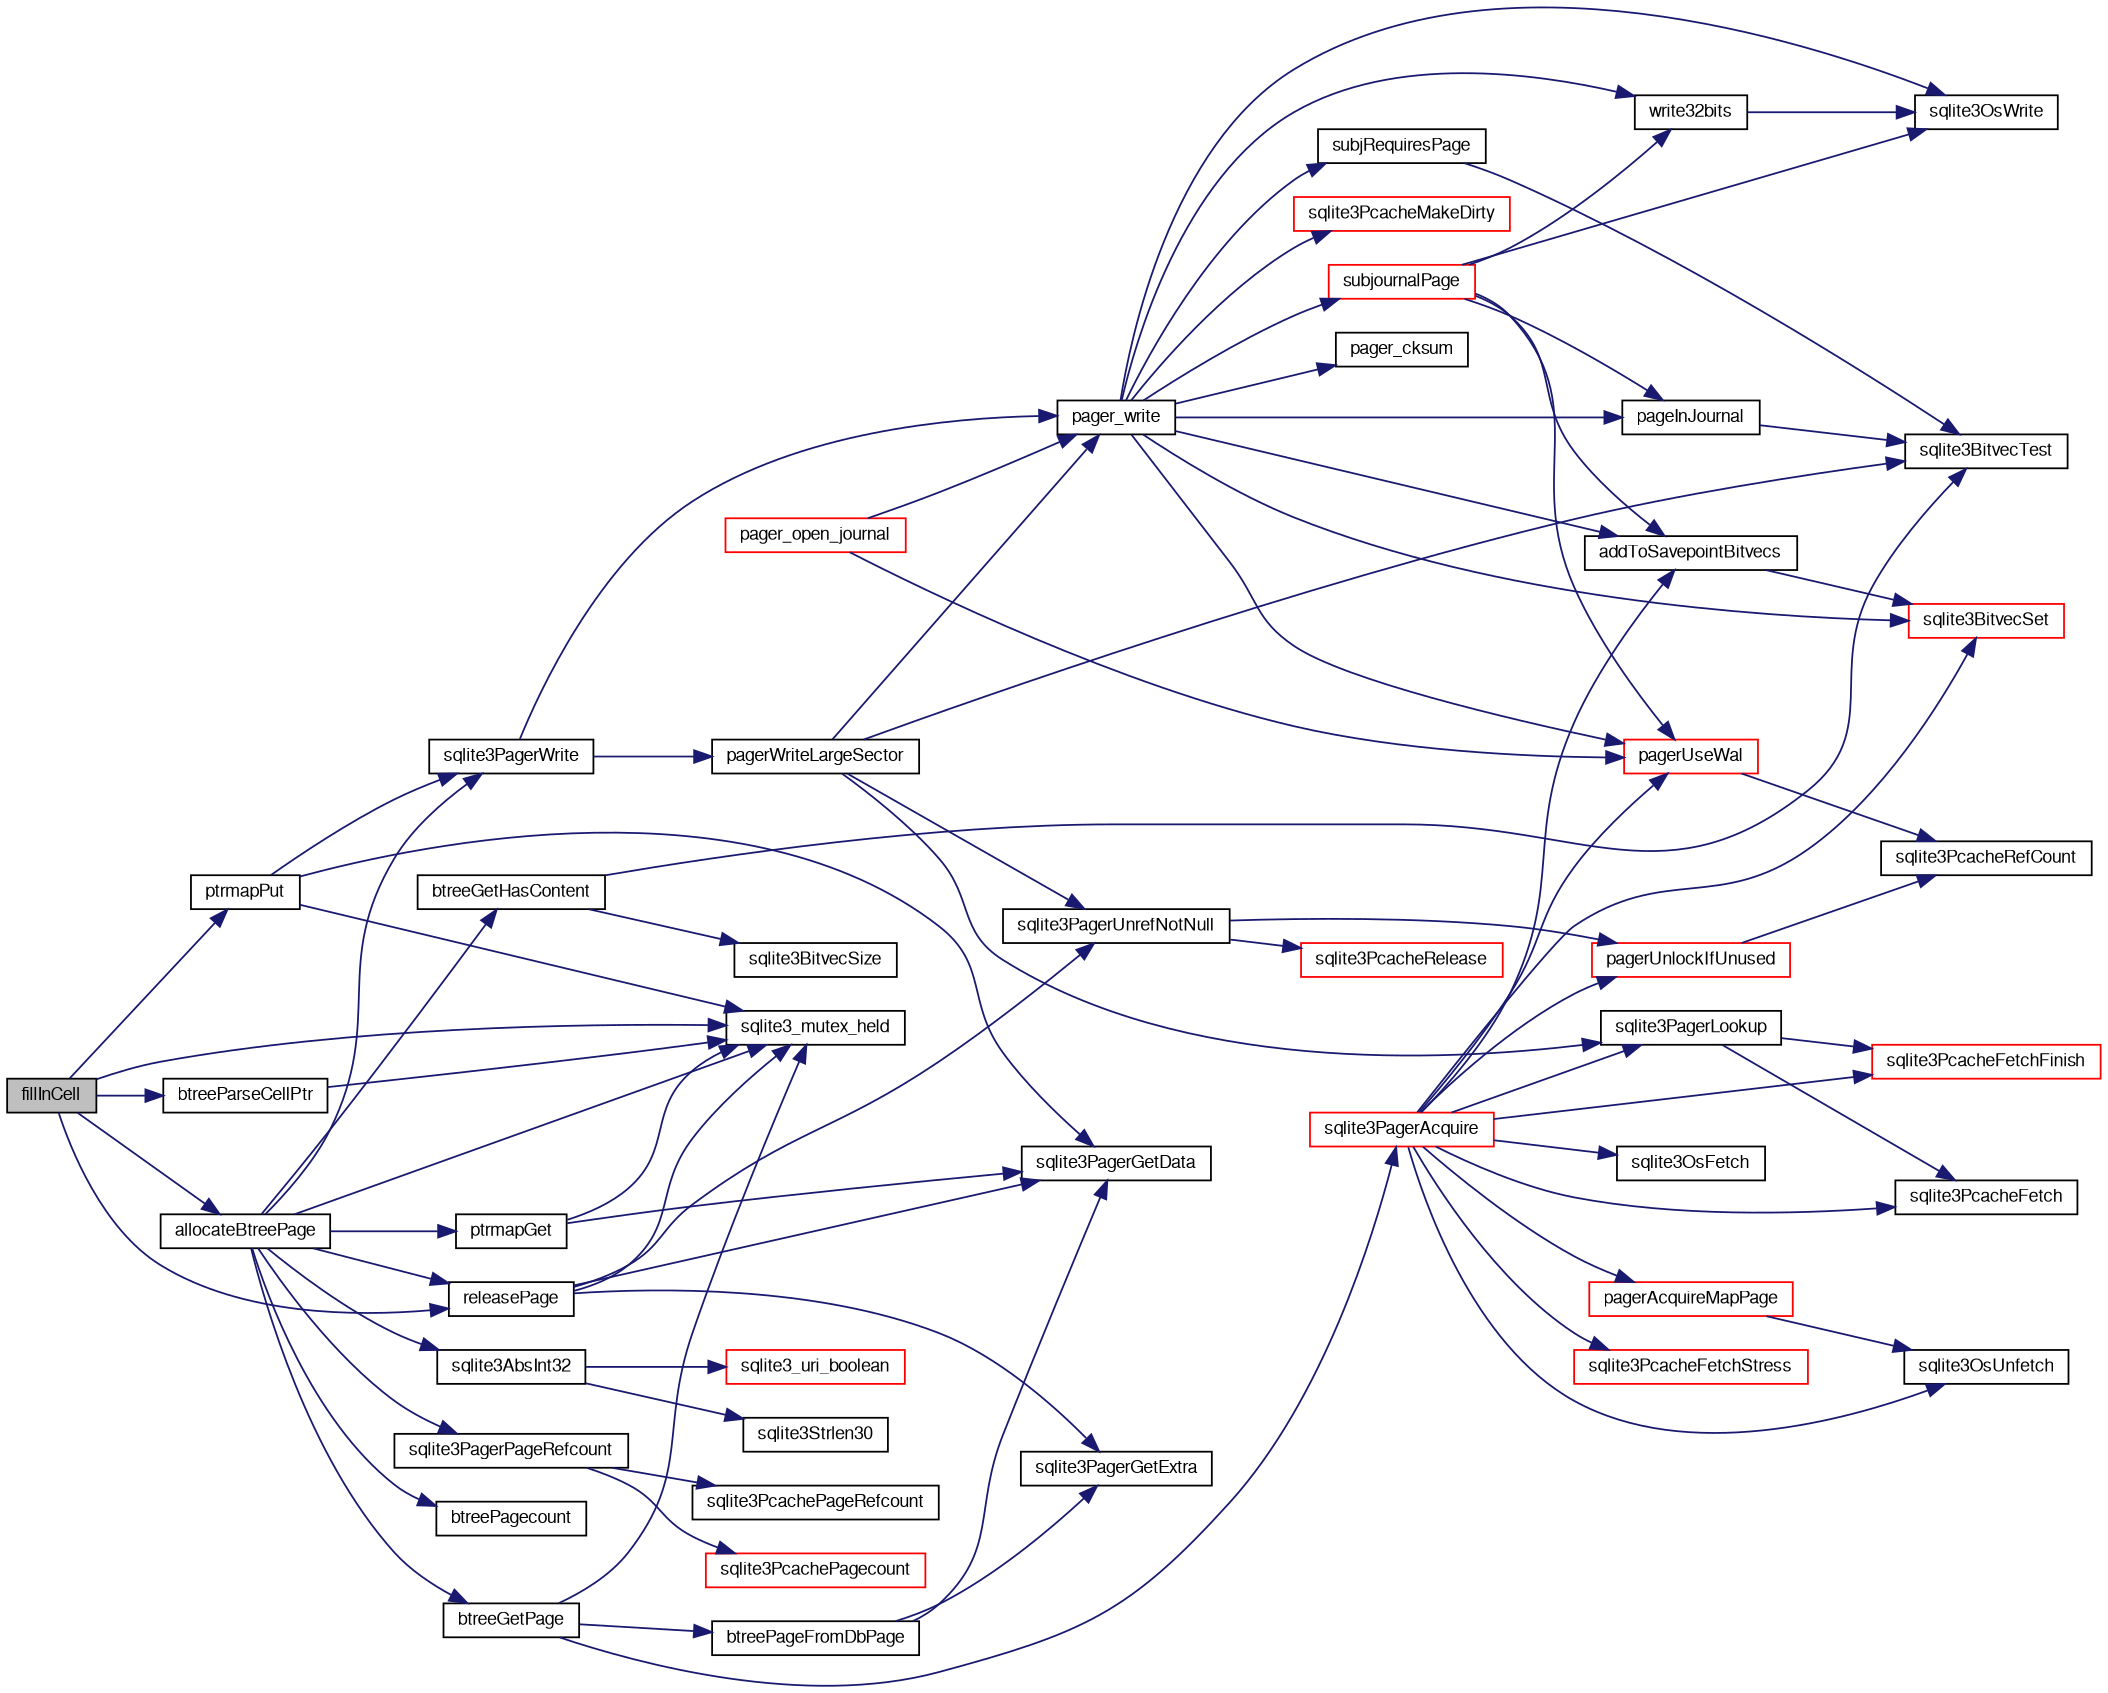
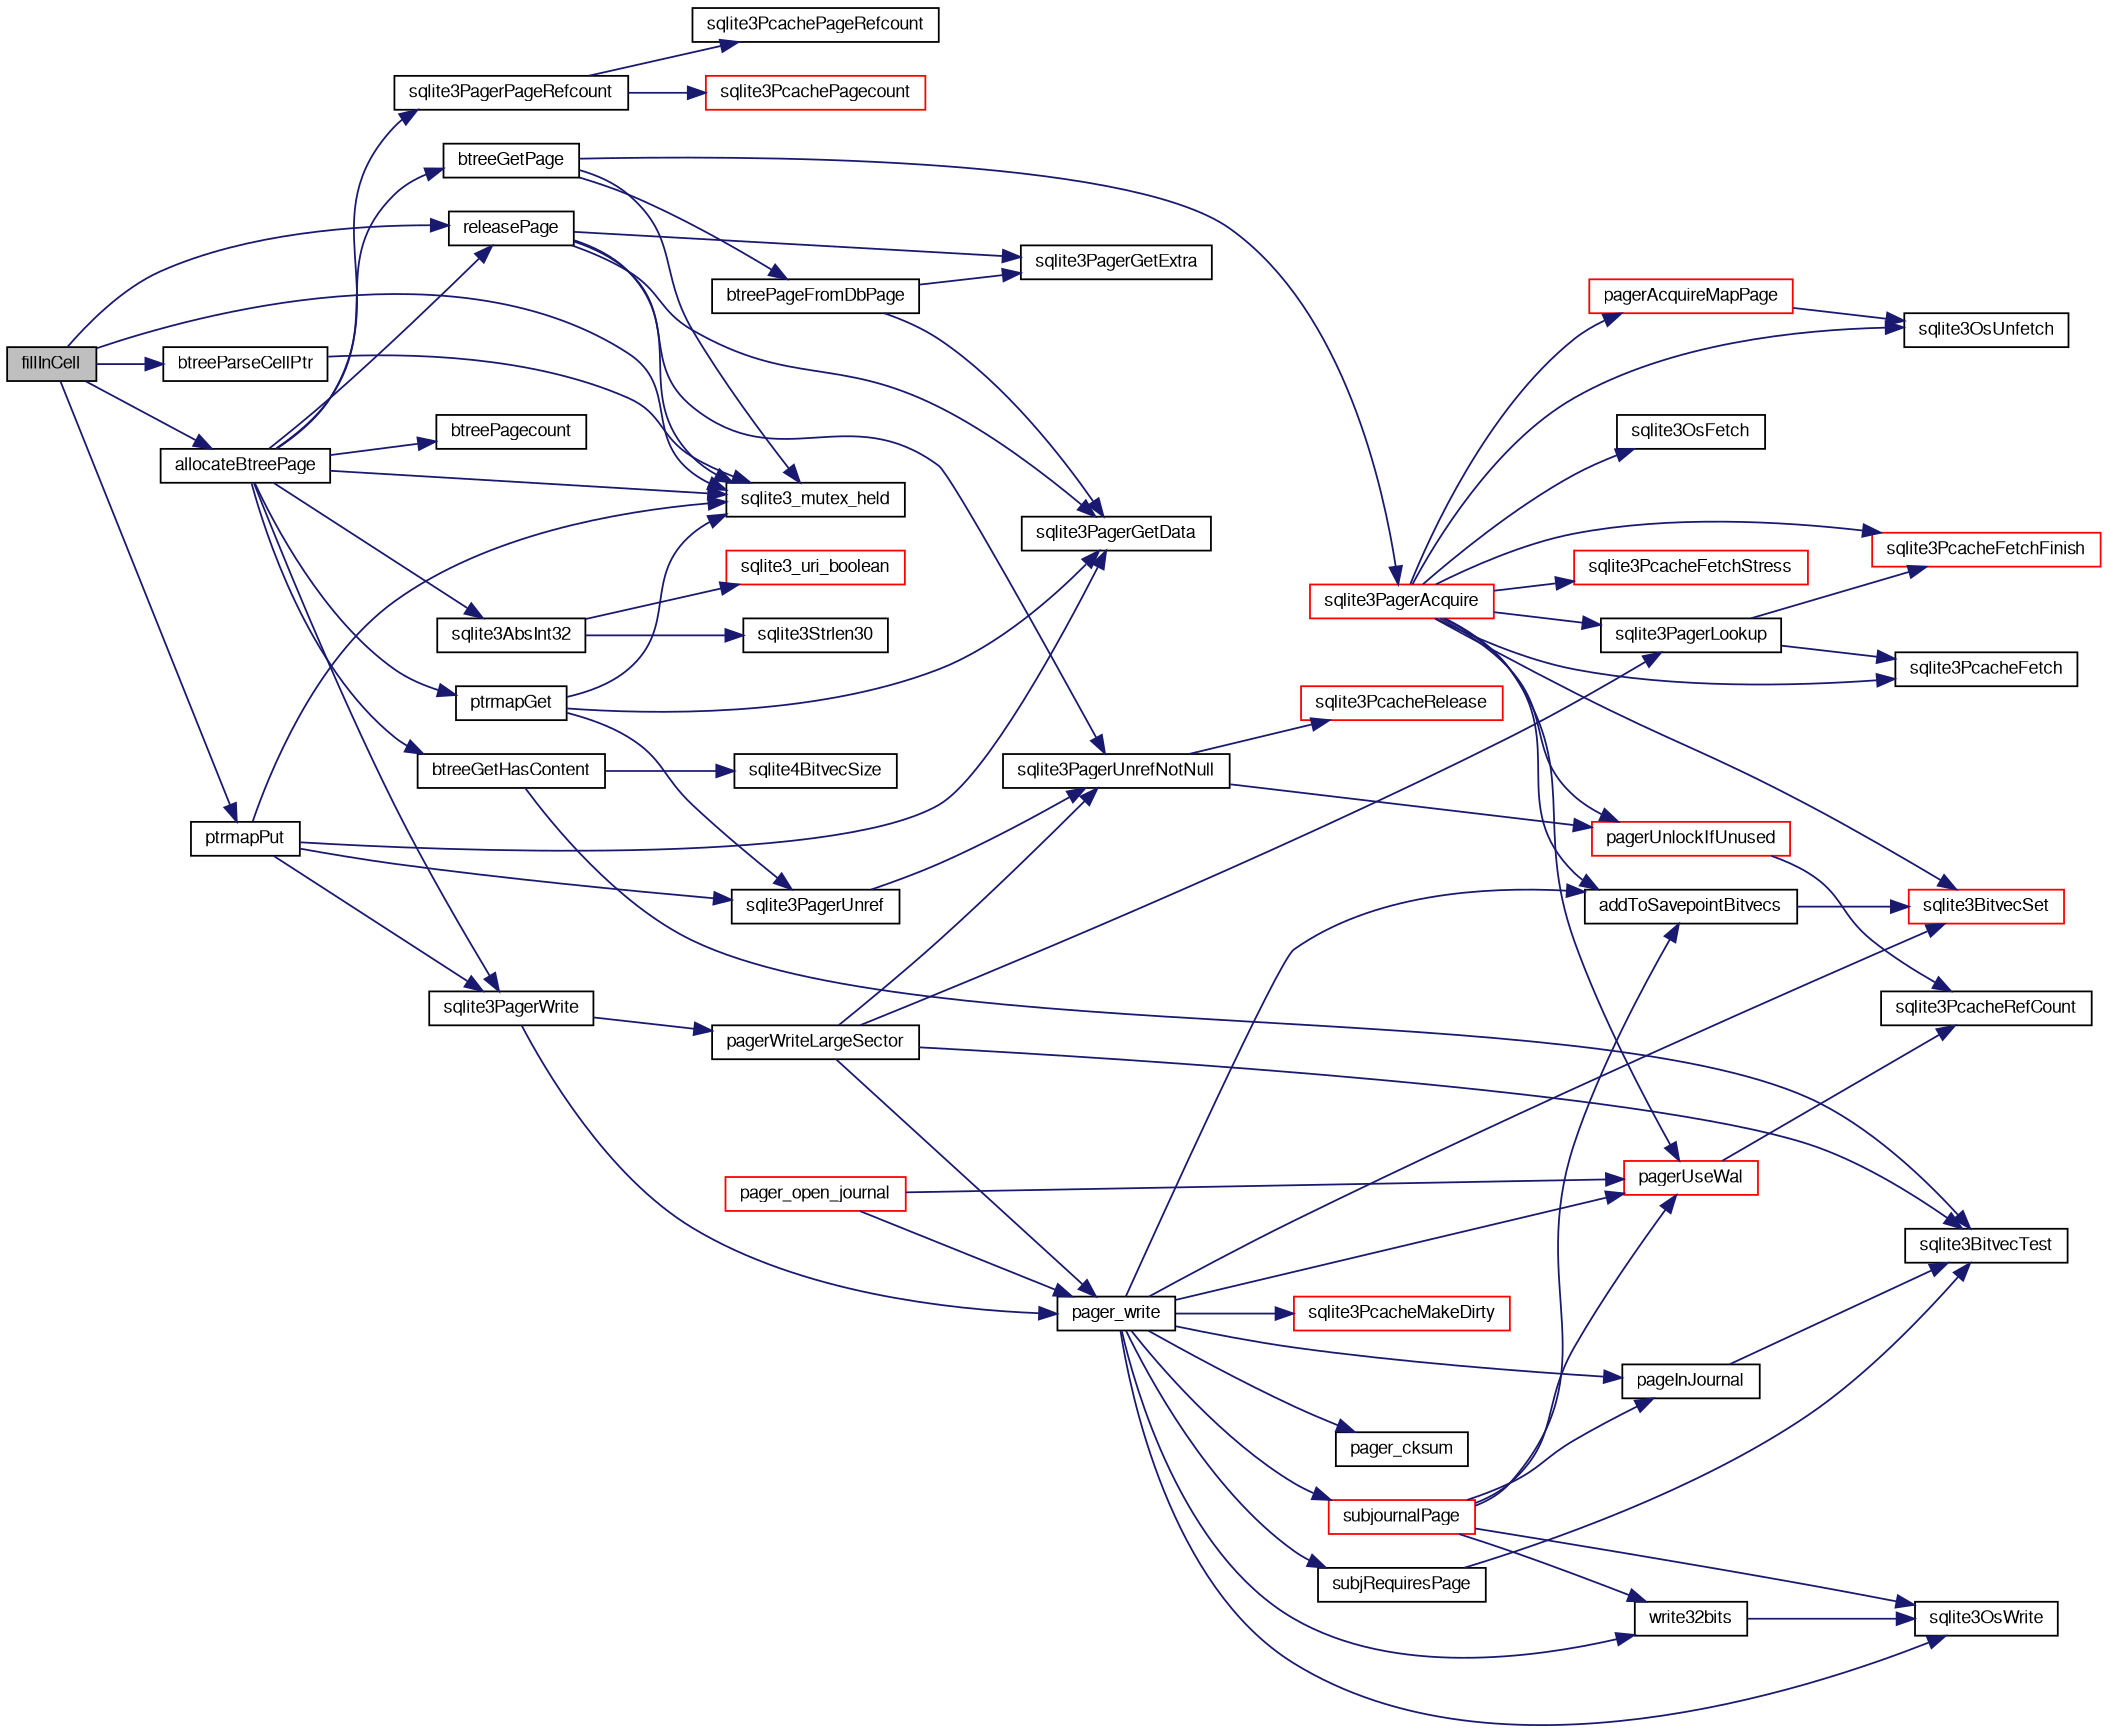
none -> (816, 907)
(816, 960) -> (816, 771)
